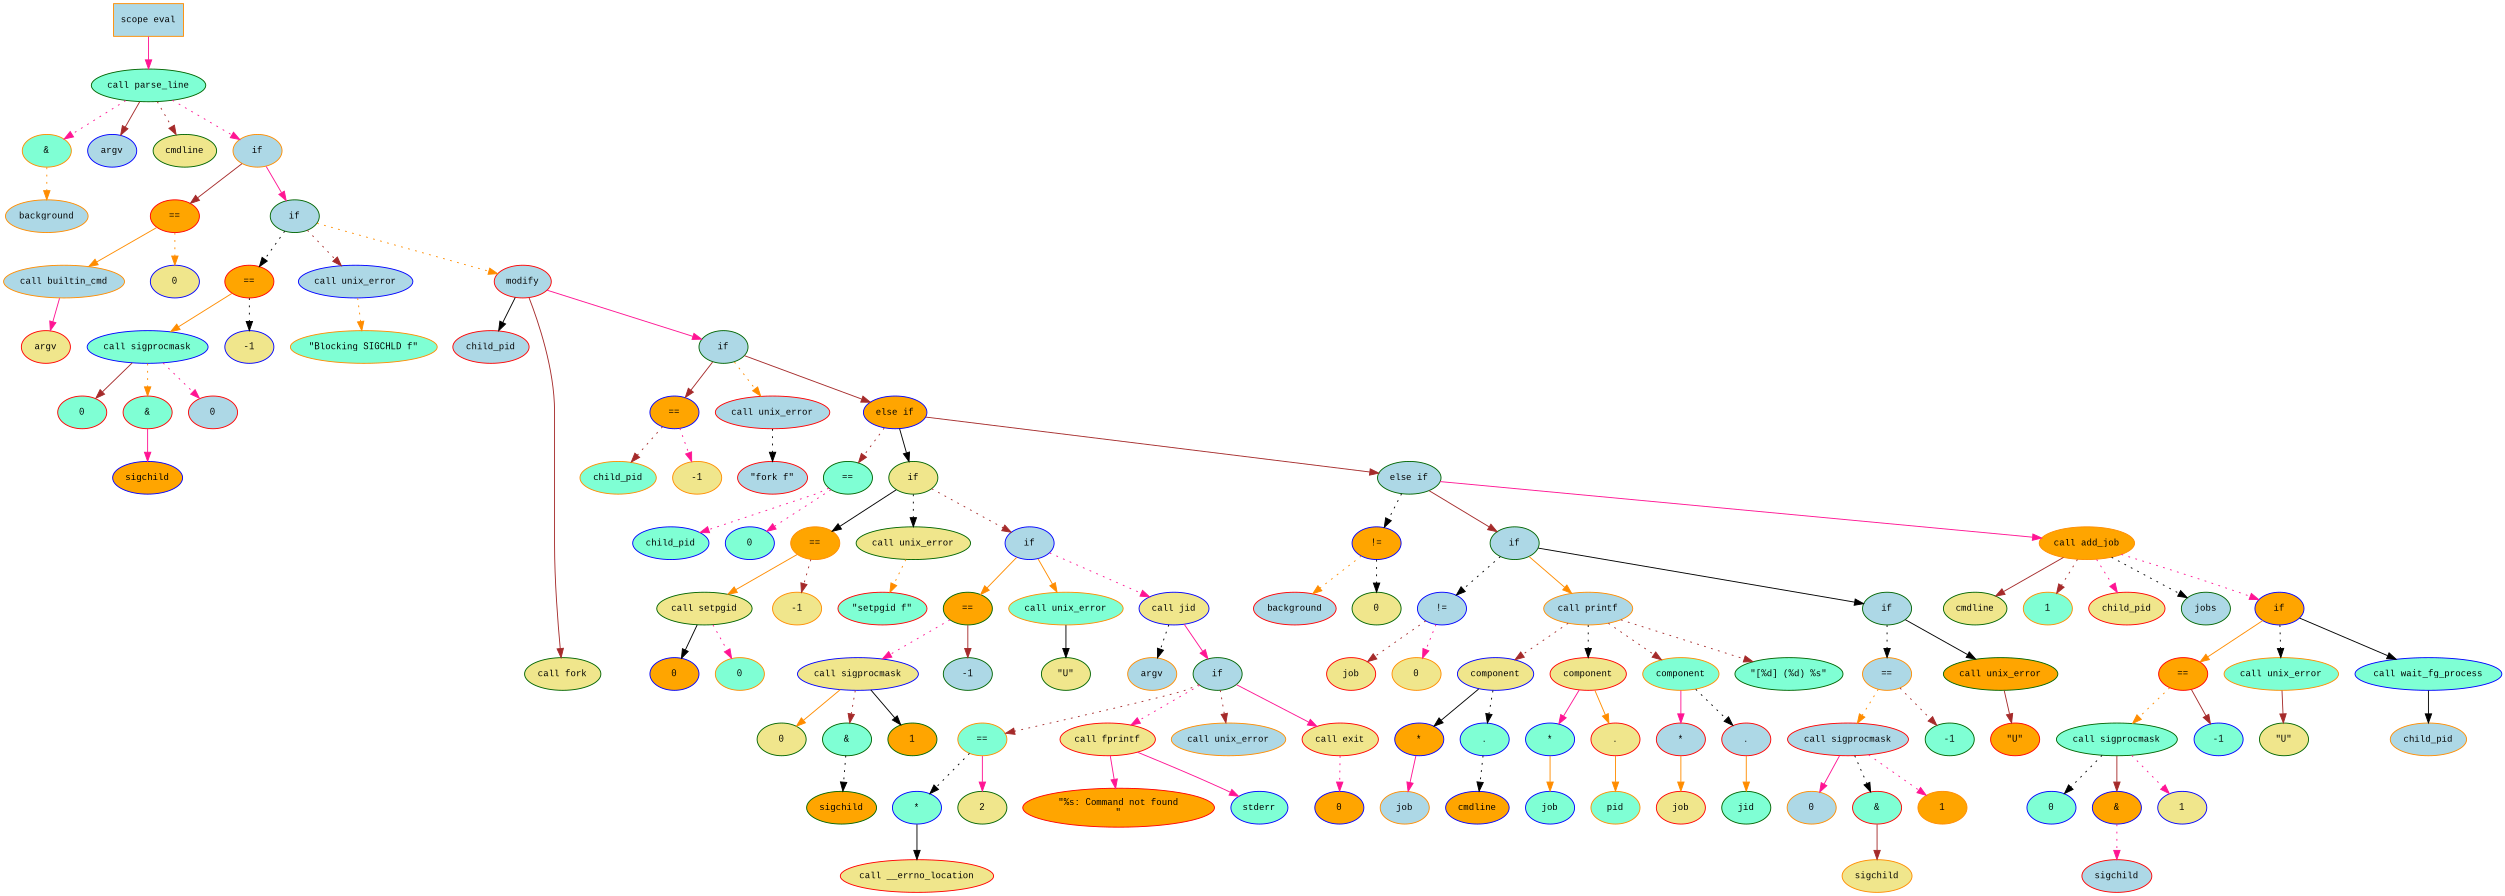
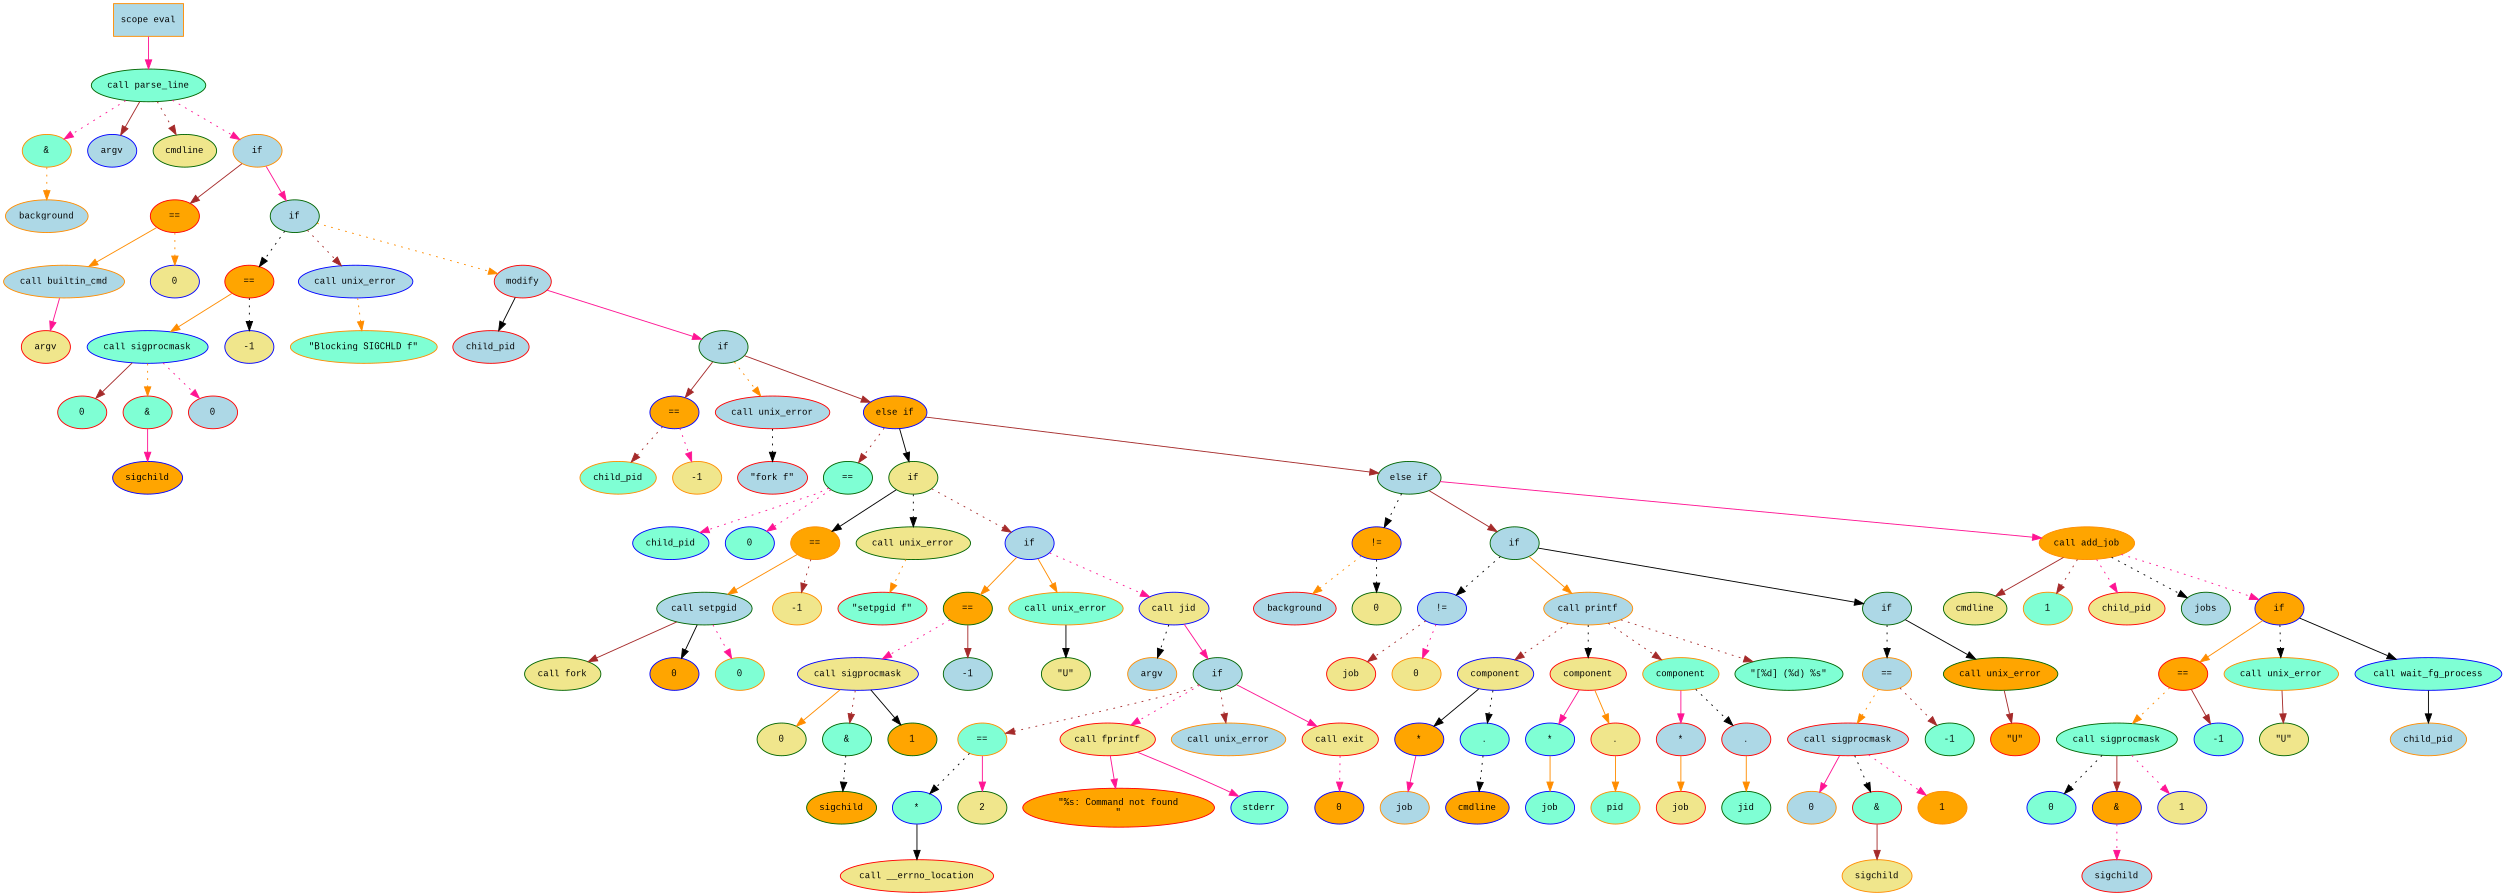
(555, 471) -> (637, 640)
(704, 609) -> (704, 609)
